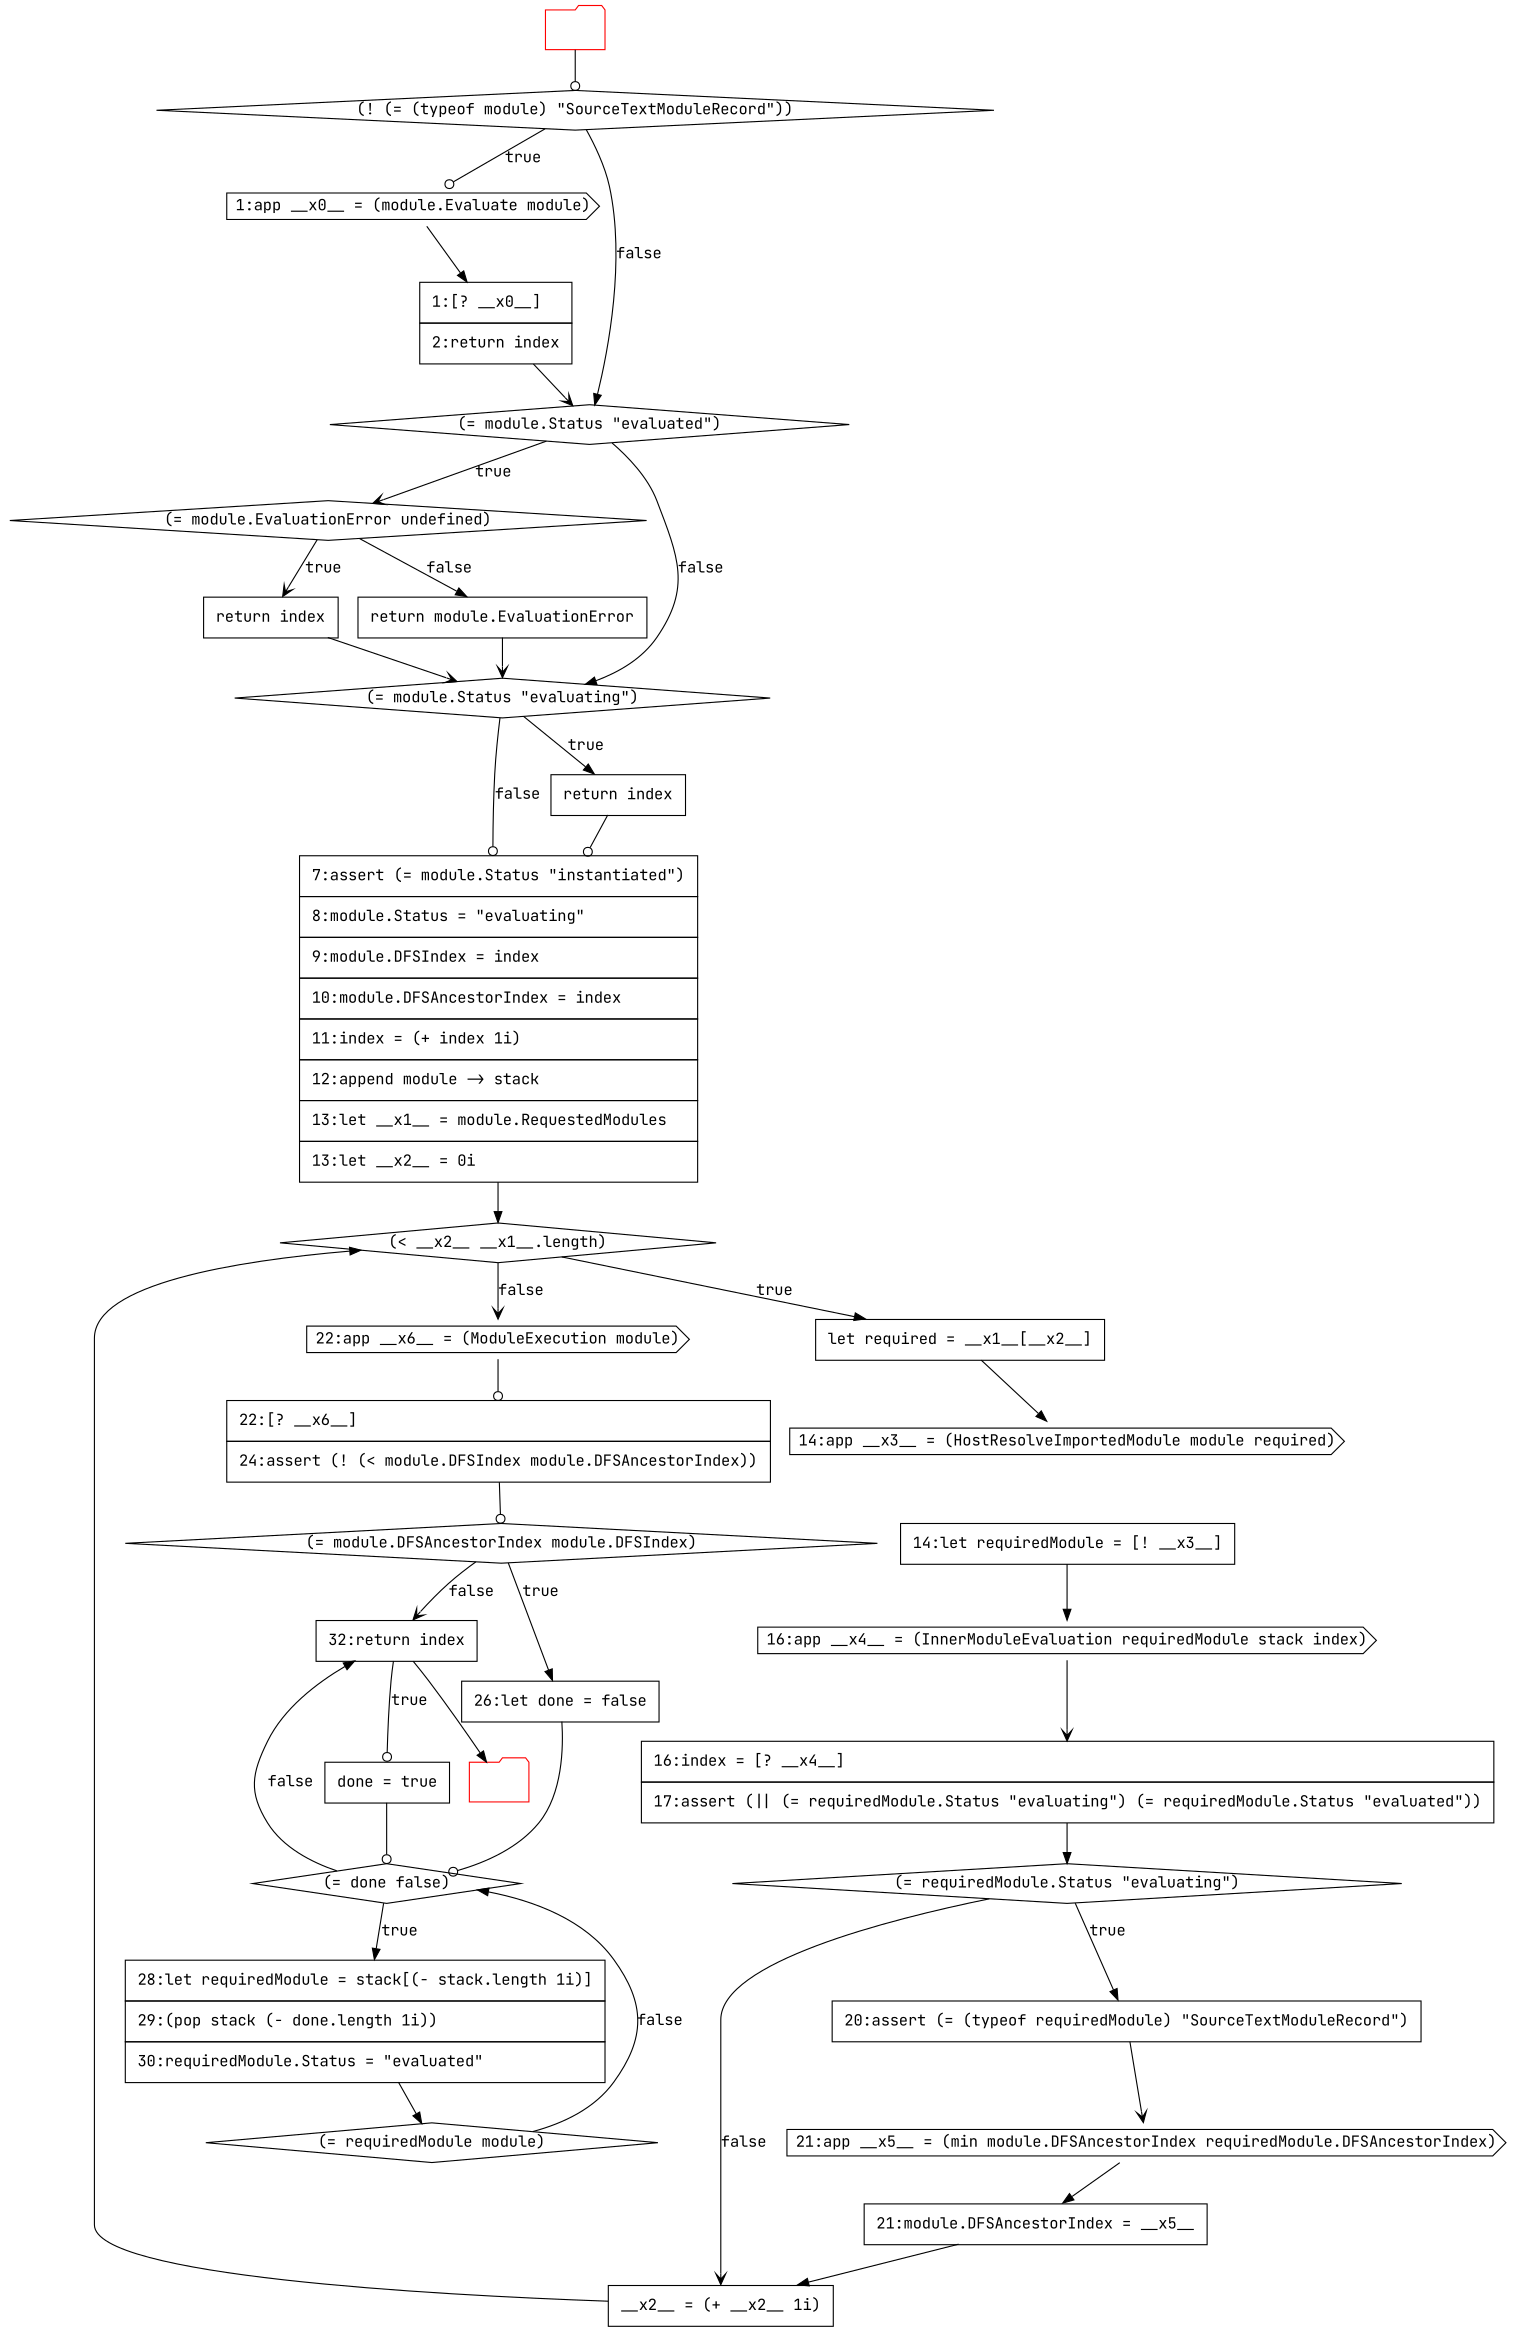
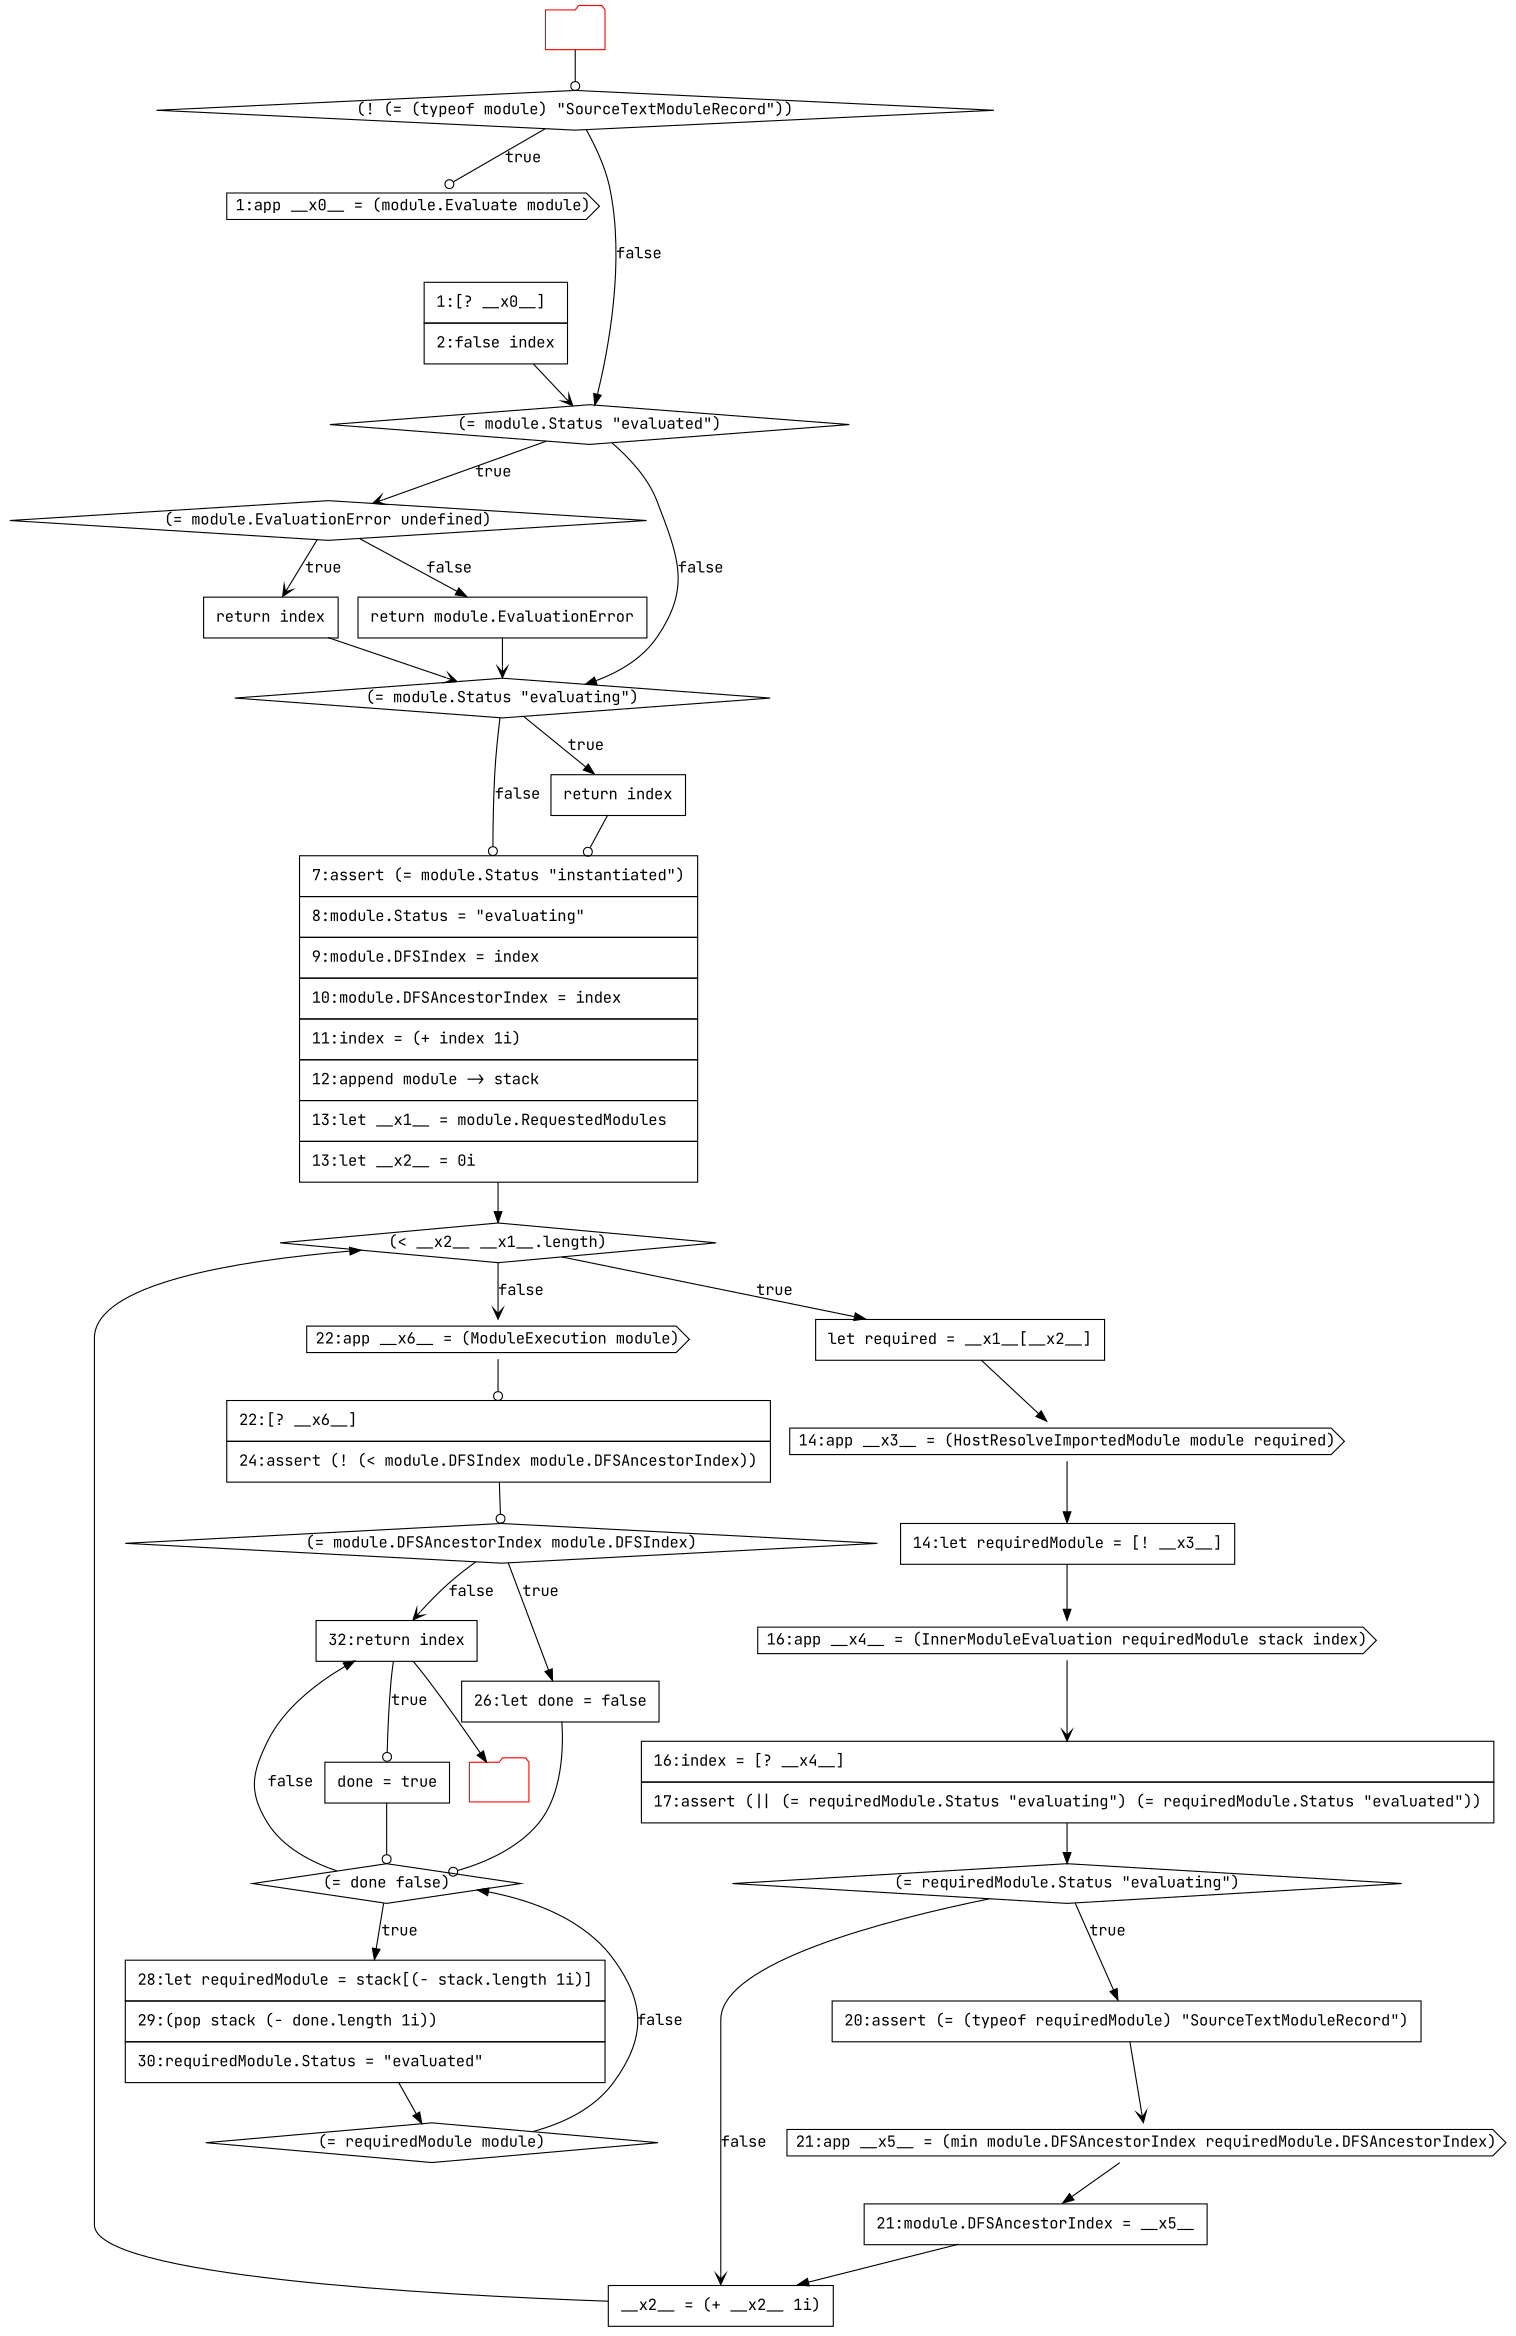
(444, 250) -> none
(496, 343) -> (496, 343)
none -> (1067, 1486)
